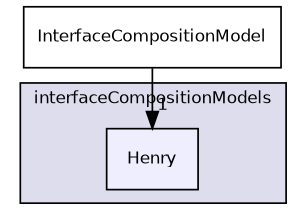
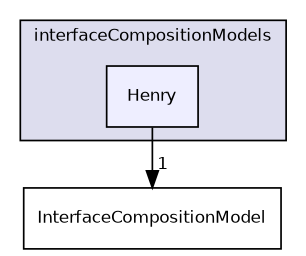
(152, 93) -> (152, 151)
